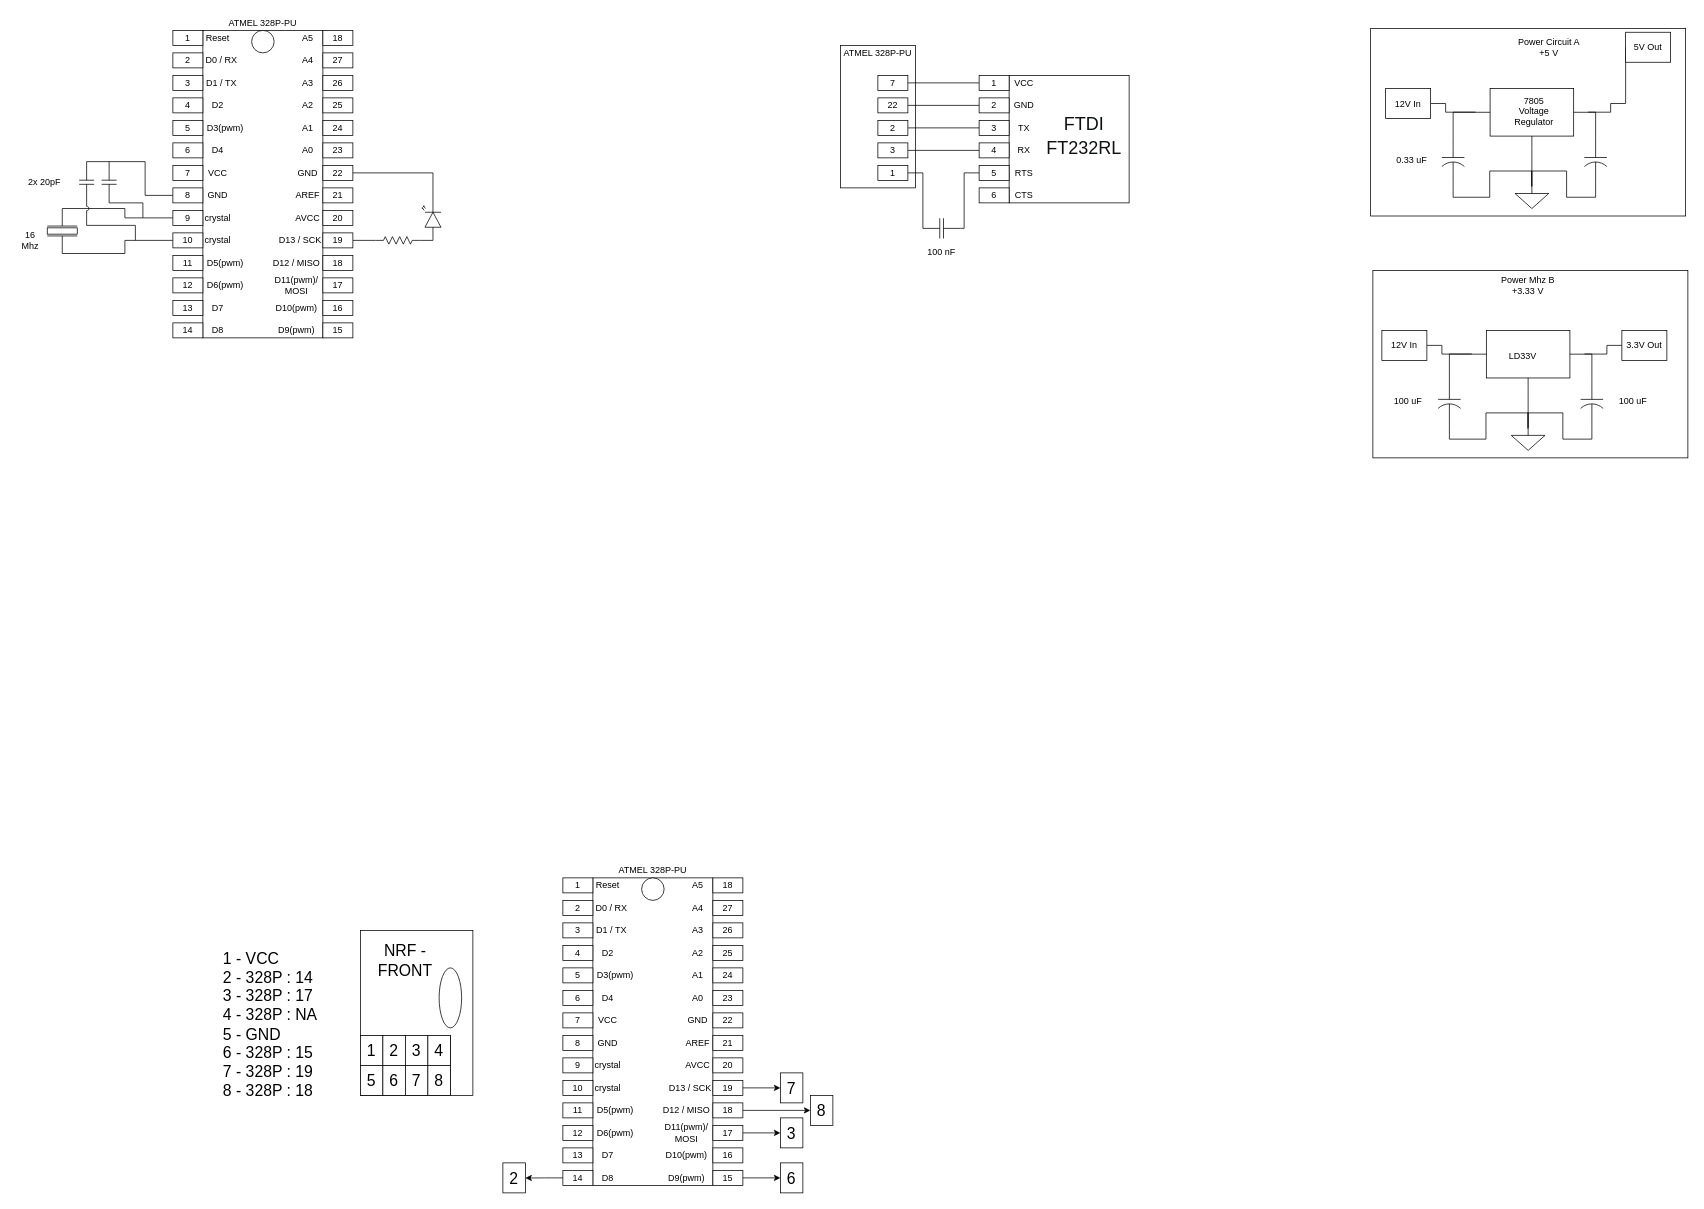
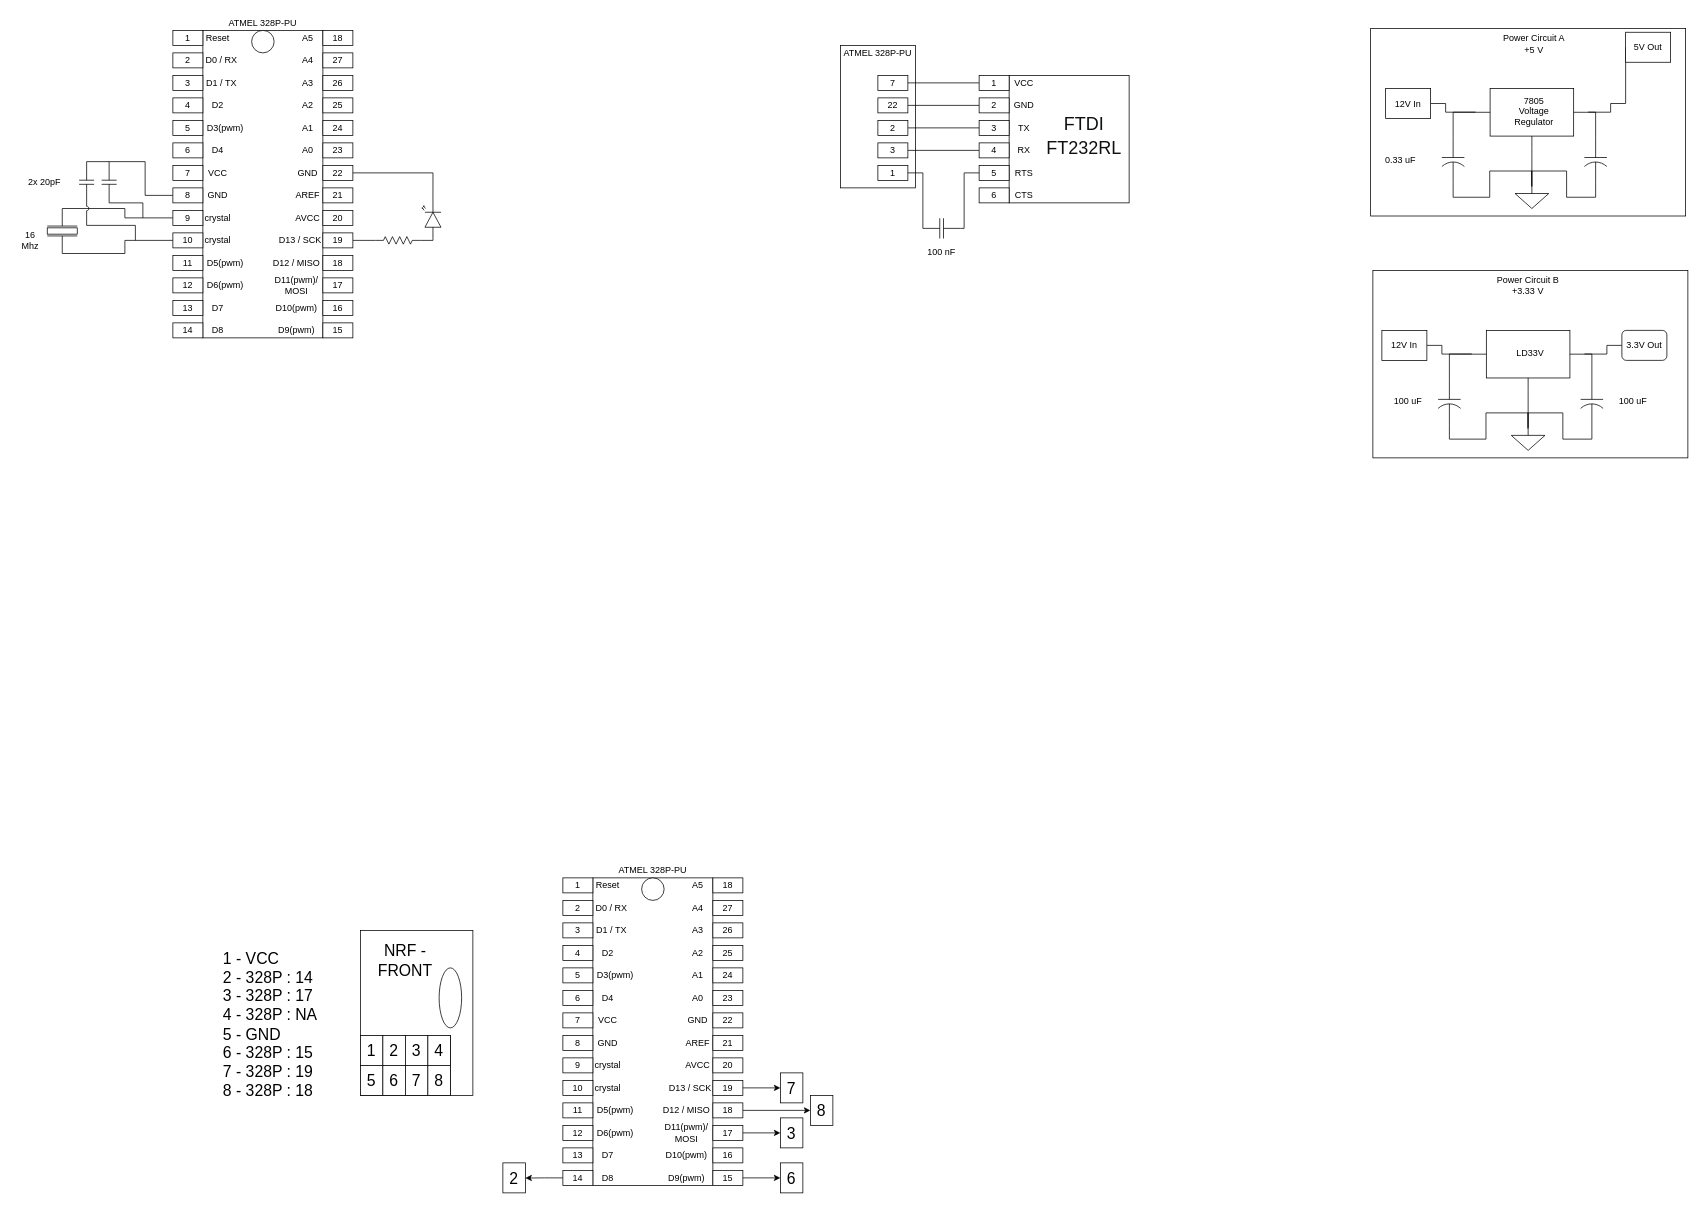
(1549, 47) -> (1534, 44)
(1412, 160) -> (1401, 160)
(1528, 285) -> (1528, 285)
(1644, 345) -> (1644, 345)
(1523, 357) -> (1530, 353)
